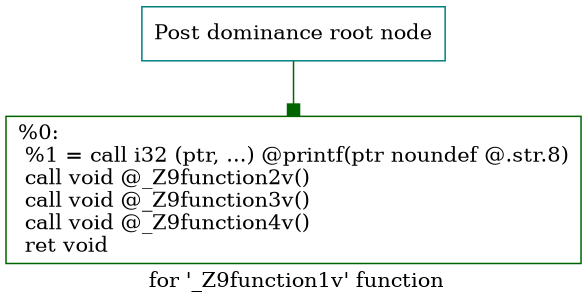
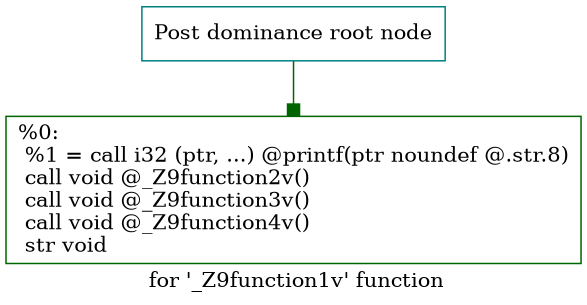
(64, 245) -> (63, 245)
